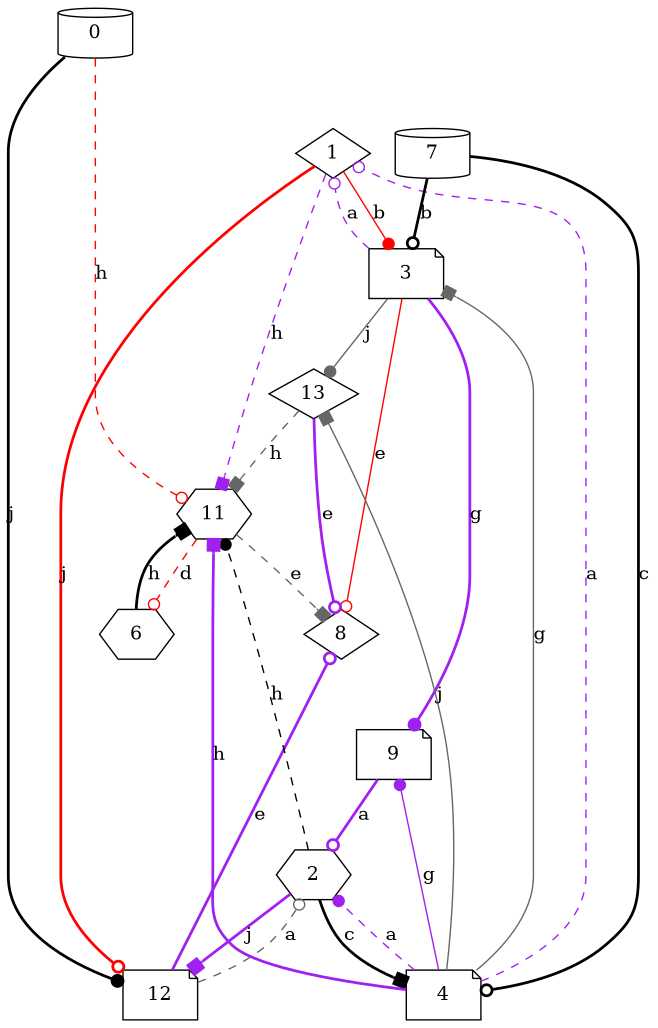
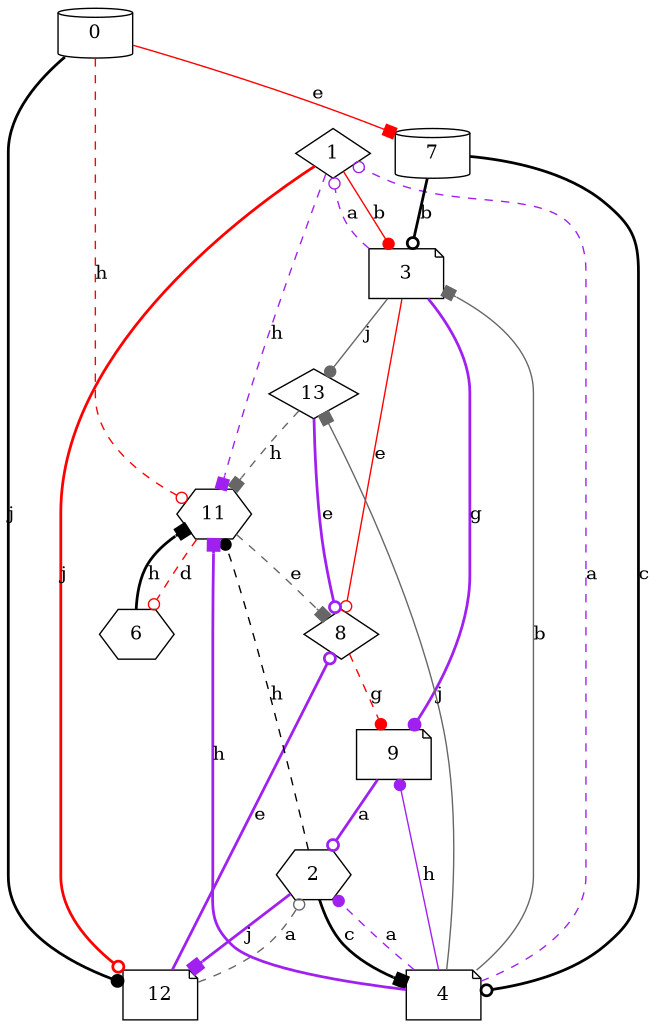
none -> (258, 84)
(540, 634) -> (540, 634)
none -> (364, 686)
(430, 875) -> (430, 875)
